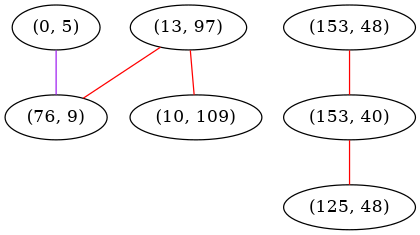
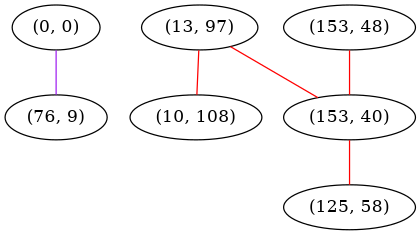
(56, 27) -> (56, 27)
(122, 73) -> (274, 72)
(196, 117) -> (196, 117)
(350, 207) -> (350, 207)
